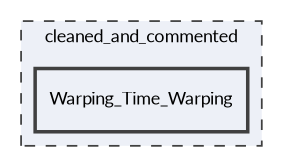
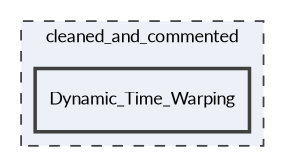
(141, 100) -> (142, 100)
